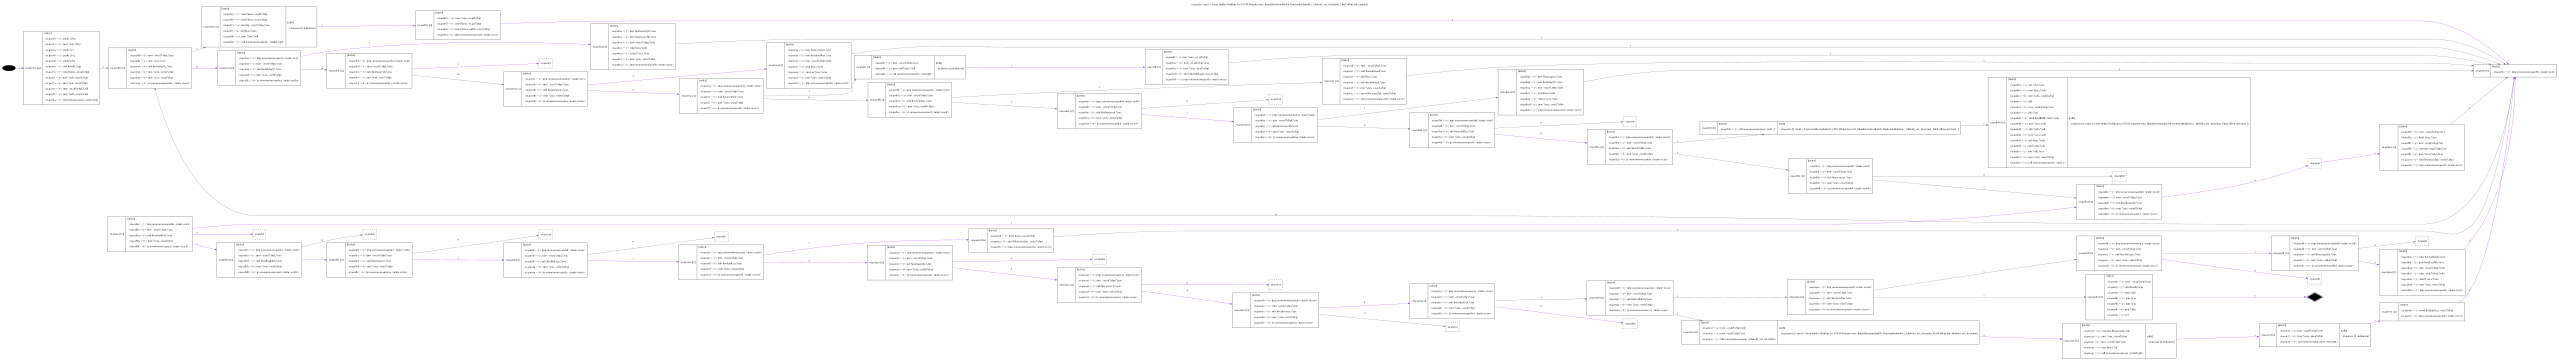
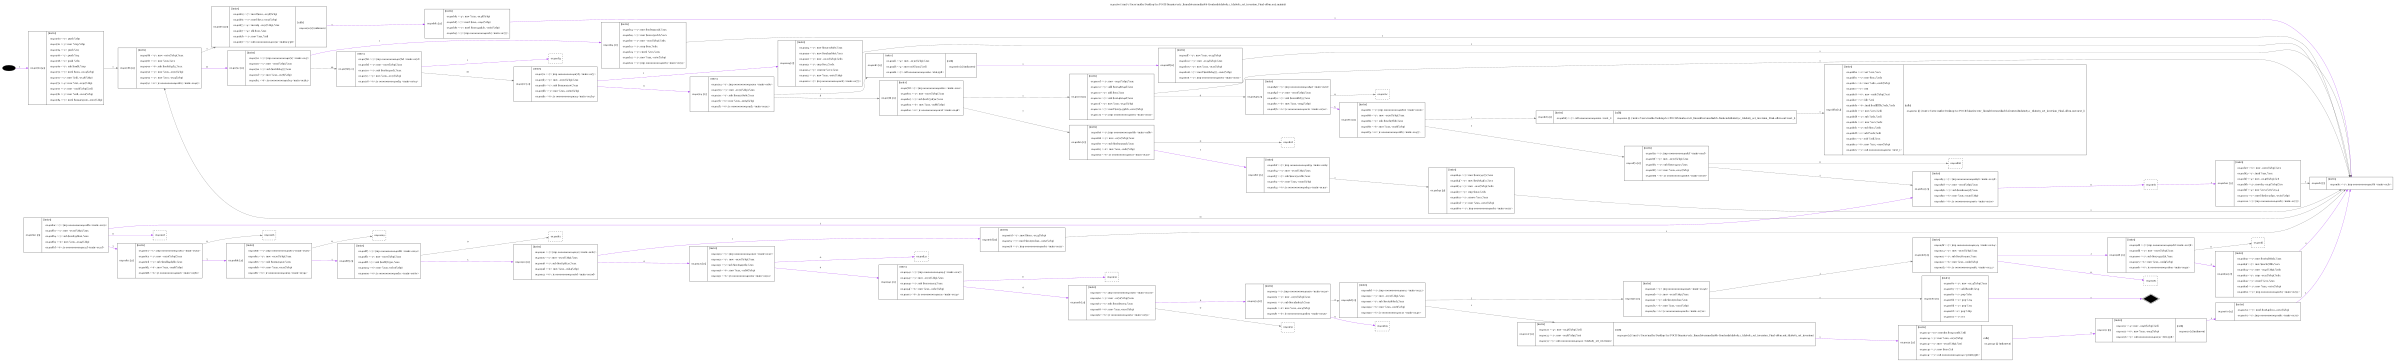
(1363, 128) -> (1199, 97)
